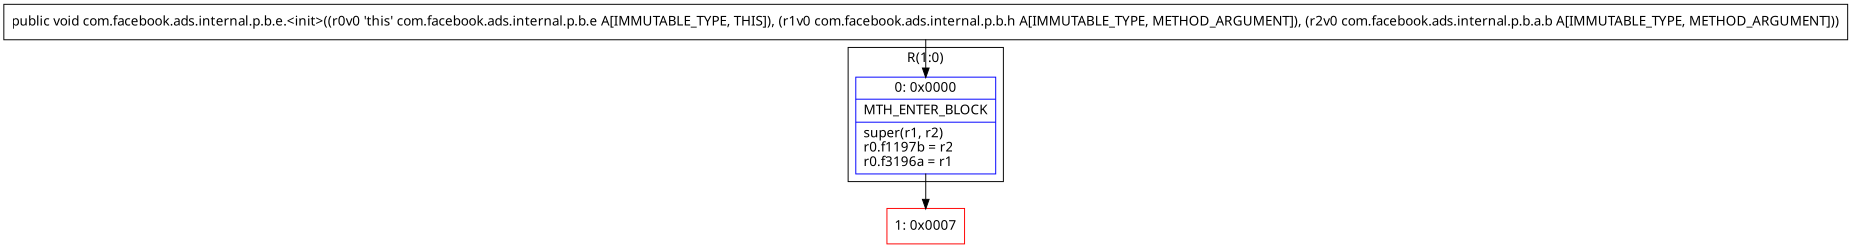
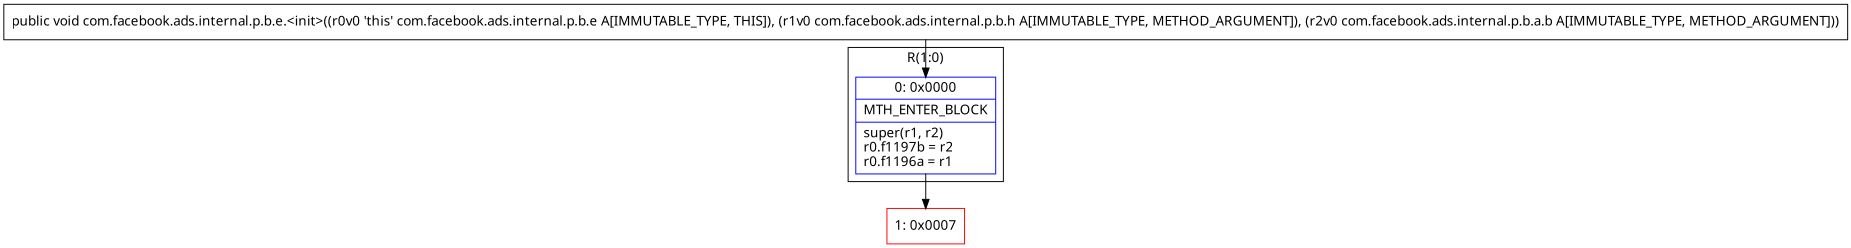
(908, 162) -> (908, 162)
